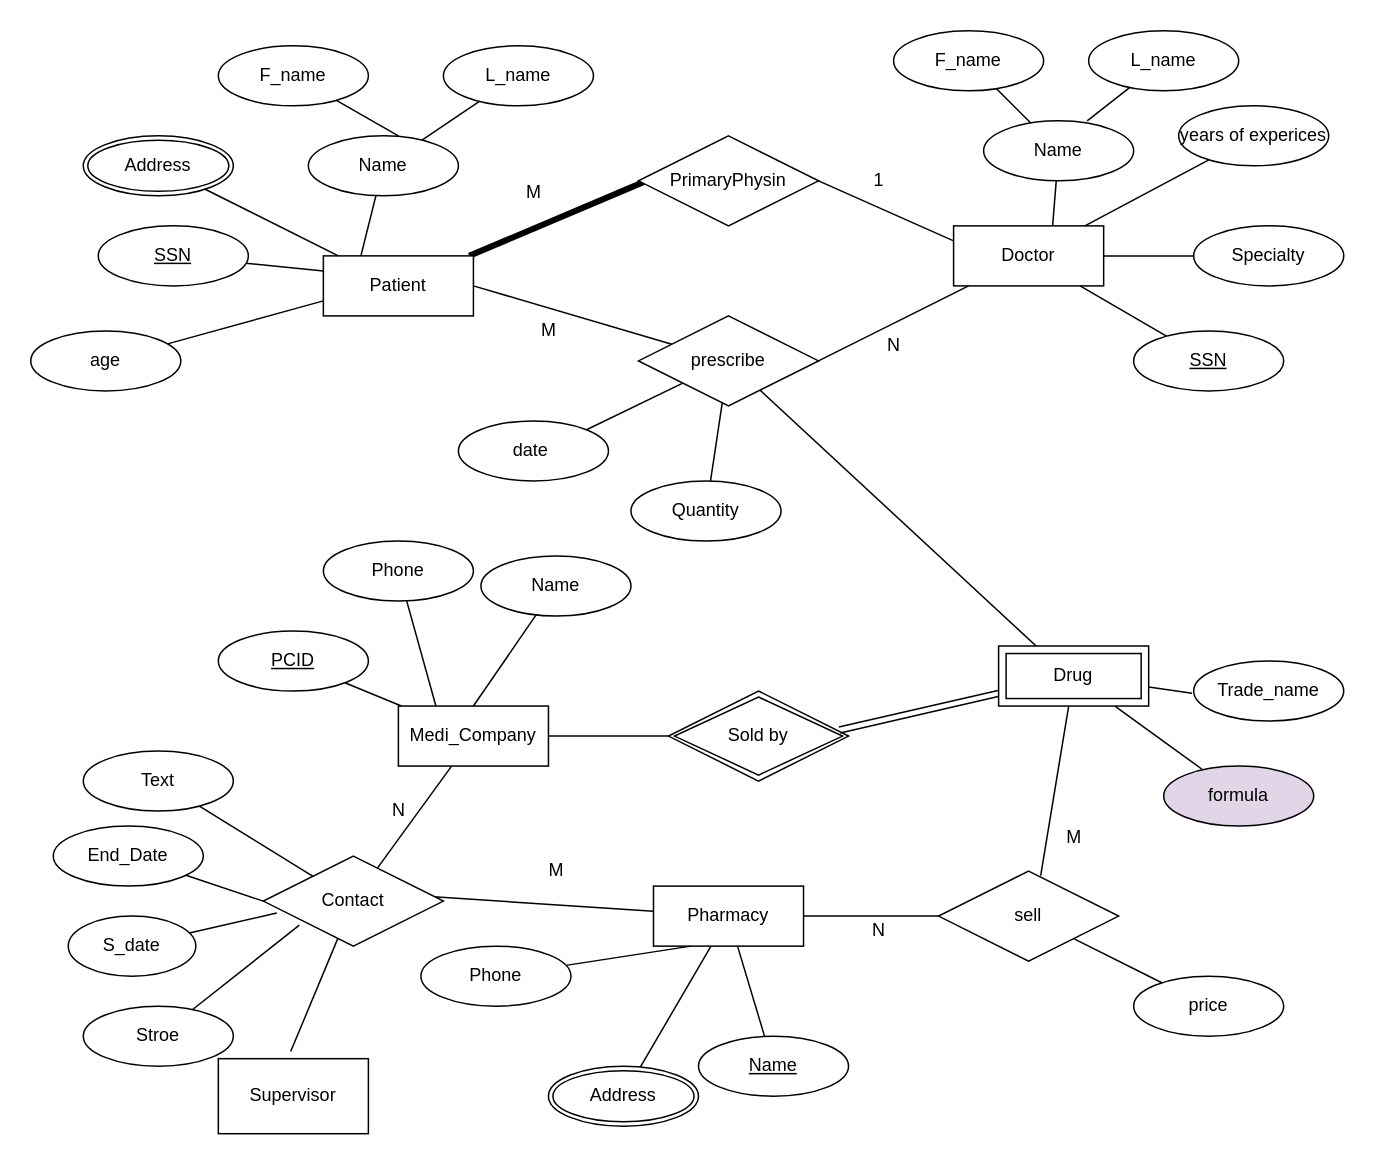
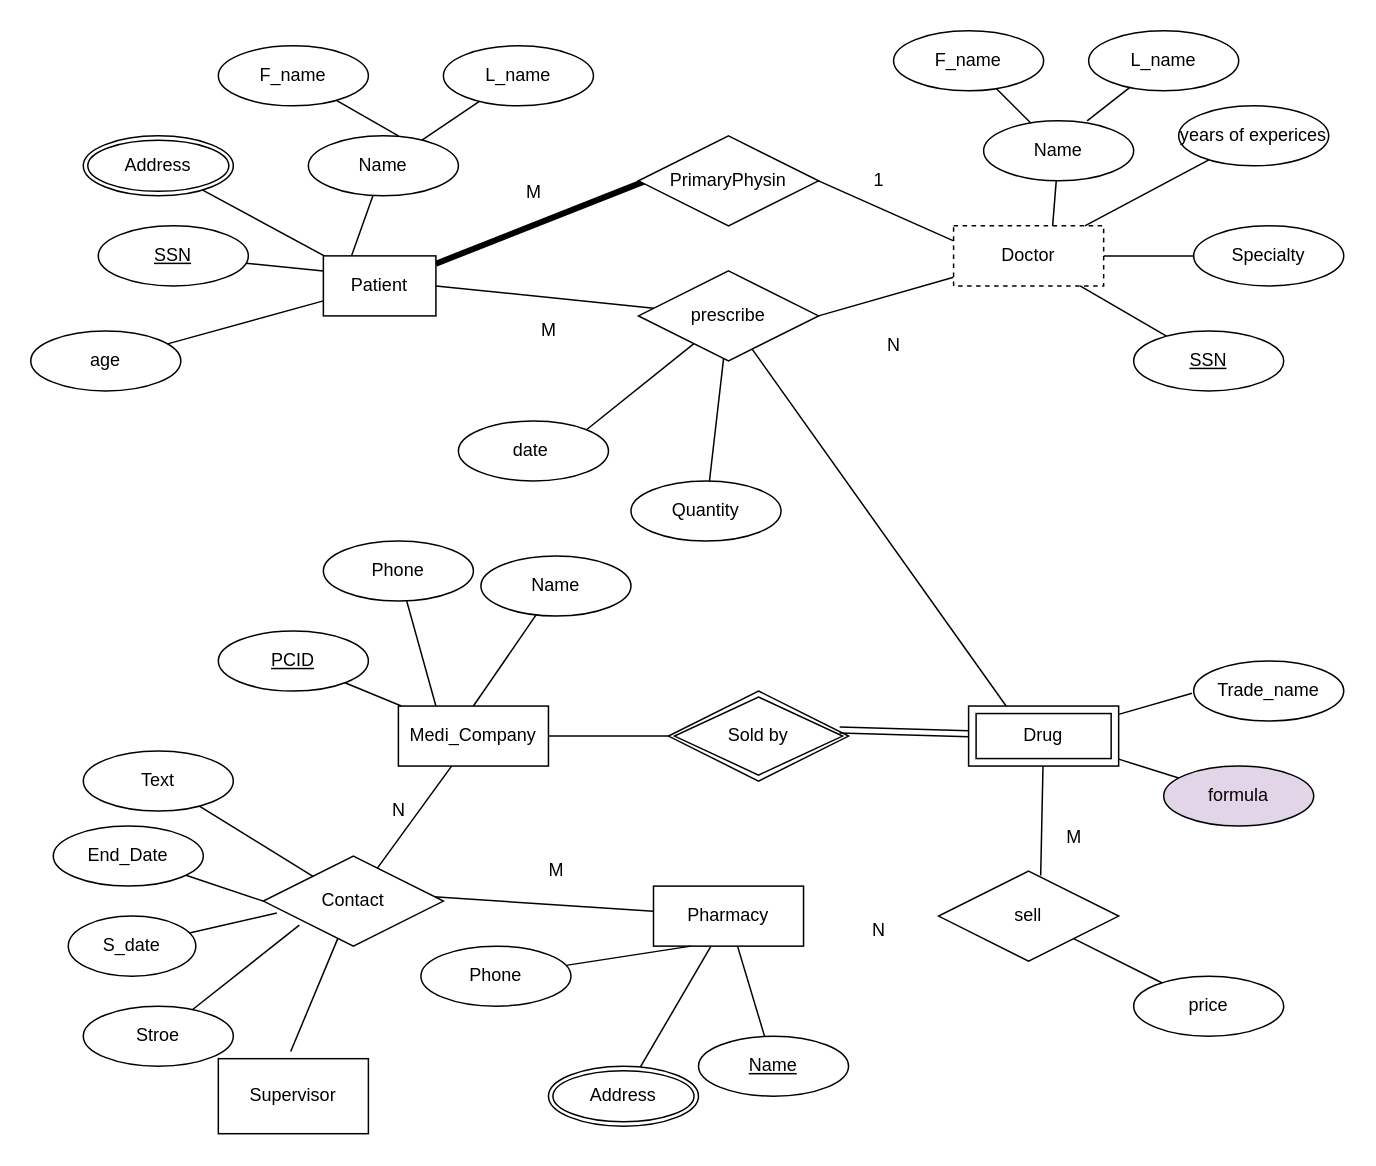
(1028, 256) -> (1028, 256)
(398, 286) -> (380, 286)
(728, 361) -> (728, 316)
(1073, 676) -> (1043, 736)
(871, 916) -> none
